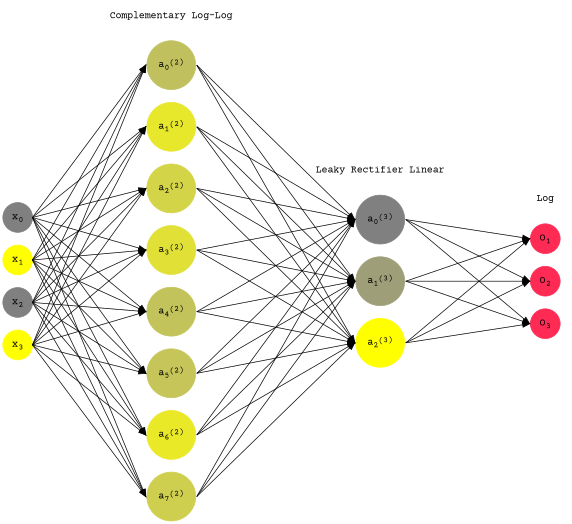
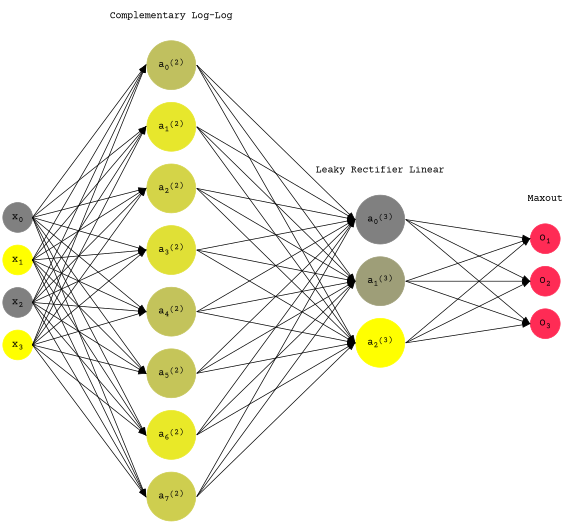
(545, 198) -> (545, 198)
